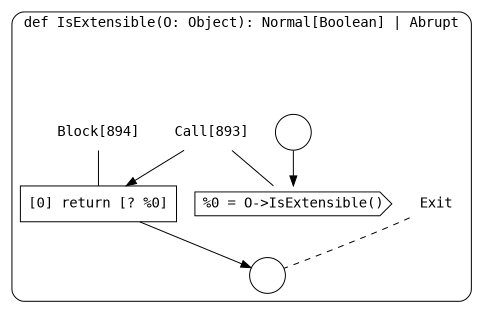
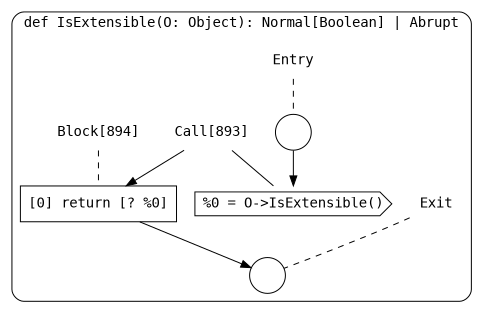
none -> (293, 61)
(98, 168) -> (98, 168)
